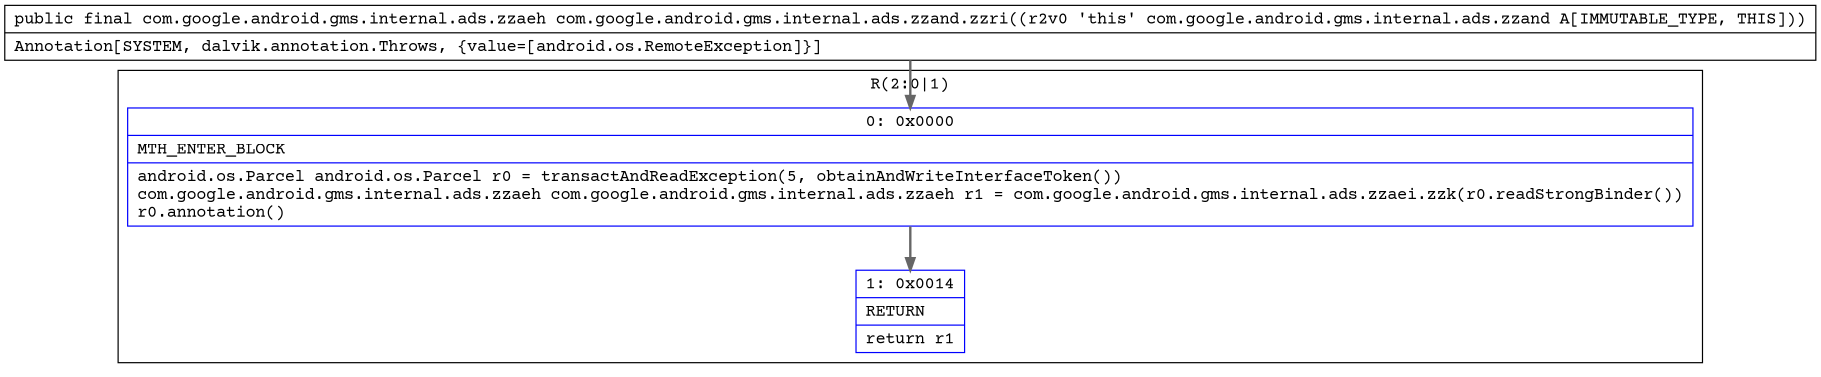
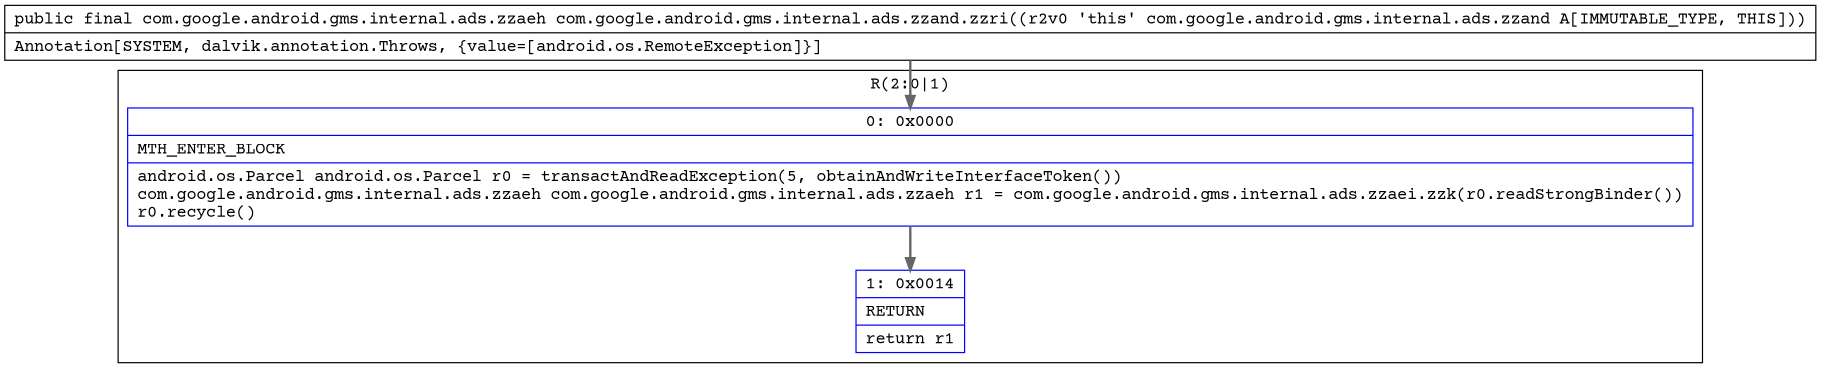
(211, 212) -> (197, 212)
